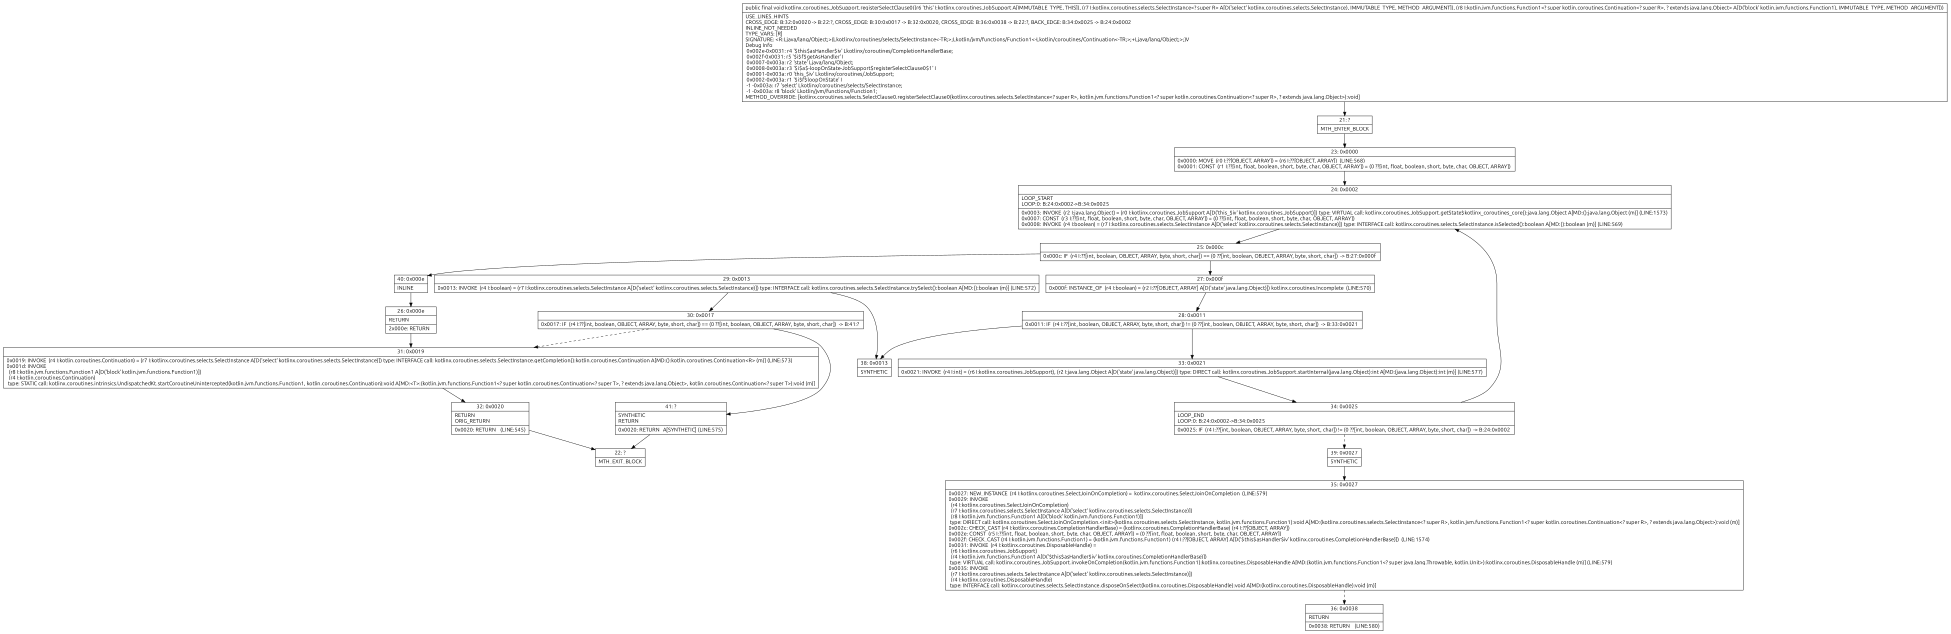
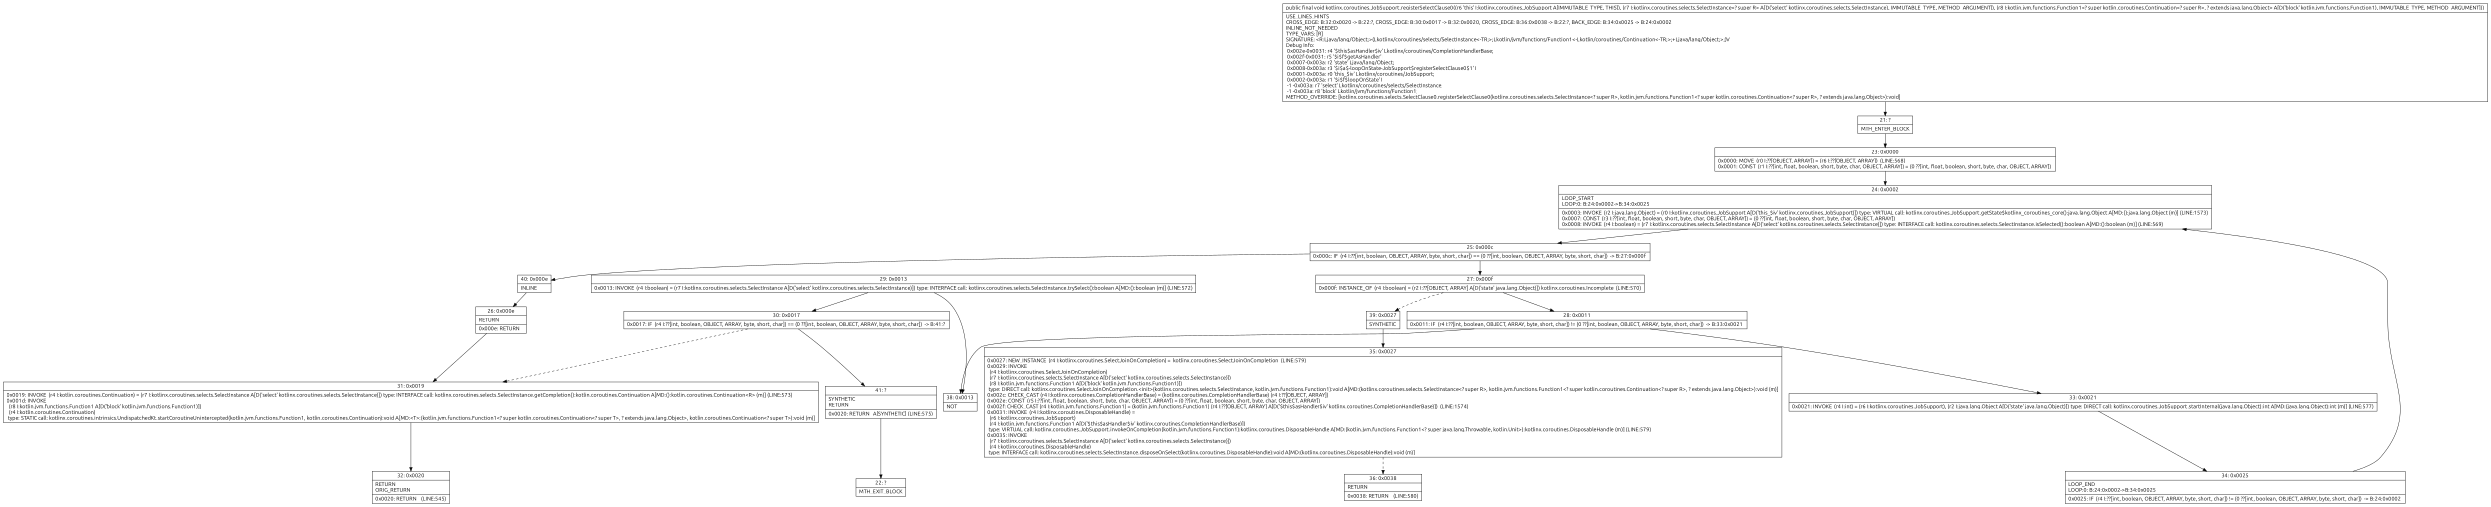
(411, 329) -> (501, 329)
(874, 372) -> (952, 407)
(560, 439) -> none
(1344, 440) -> (1420, 300)
